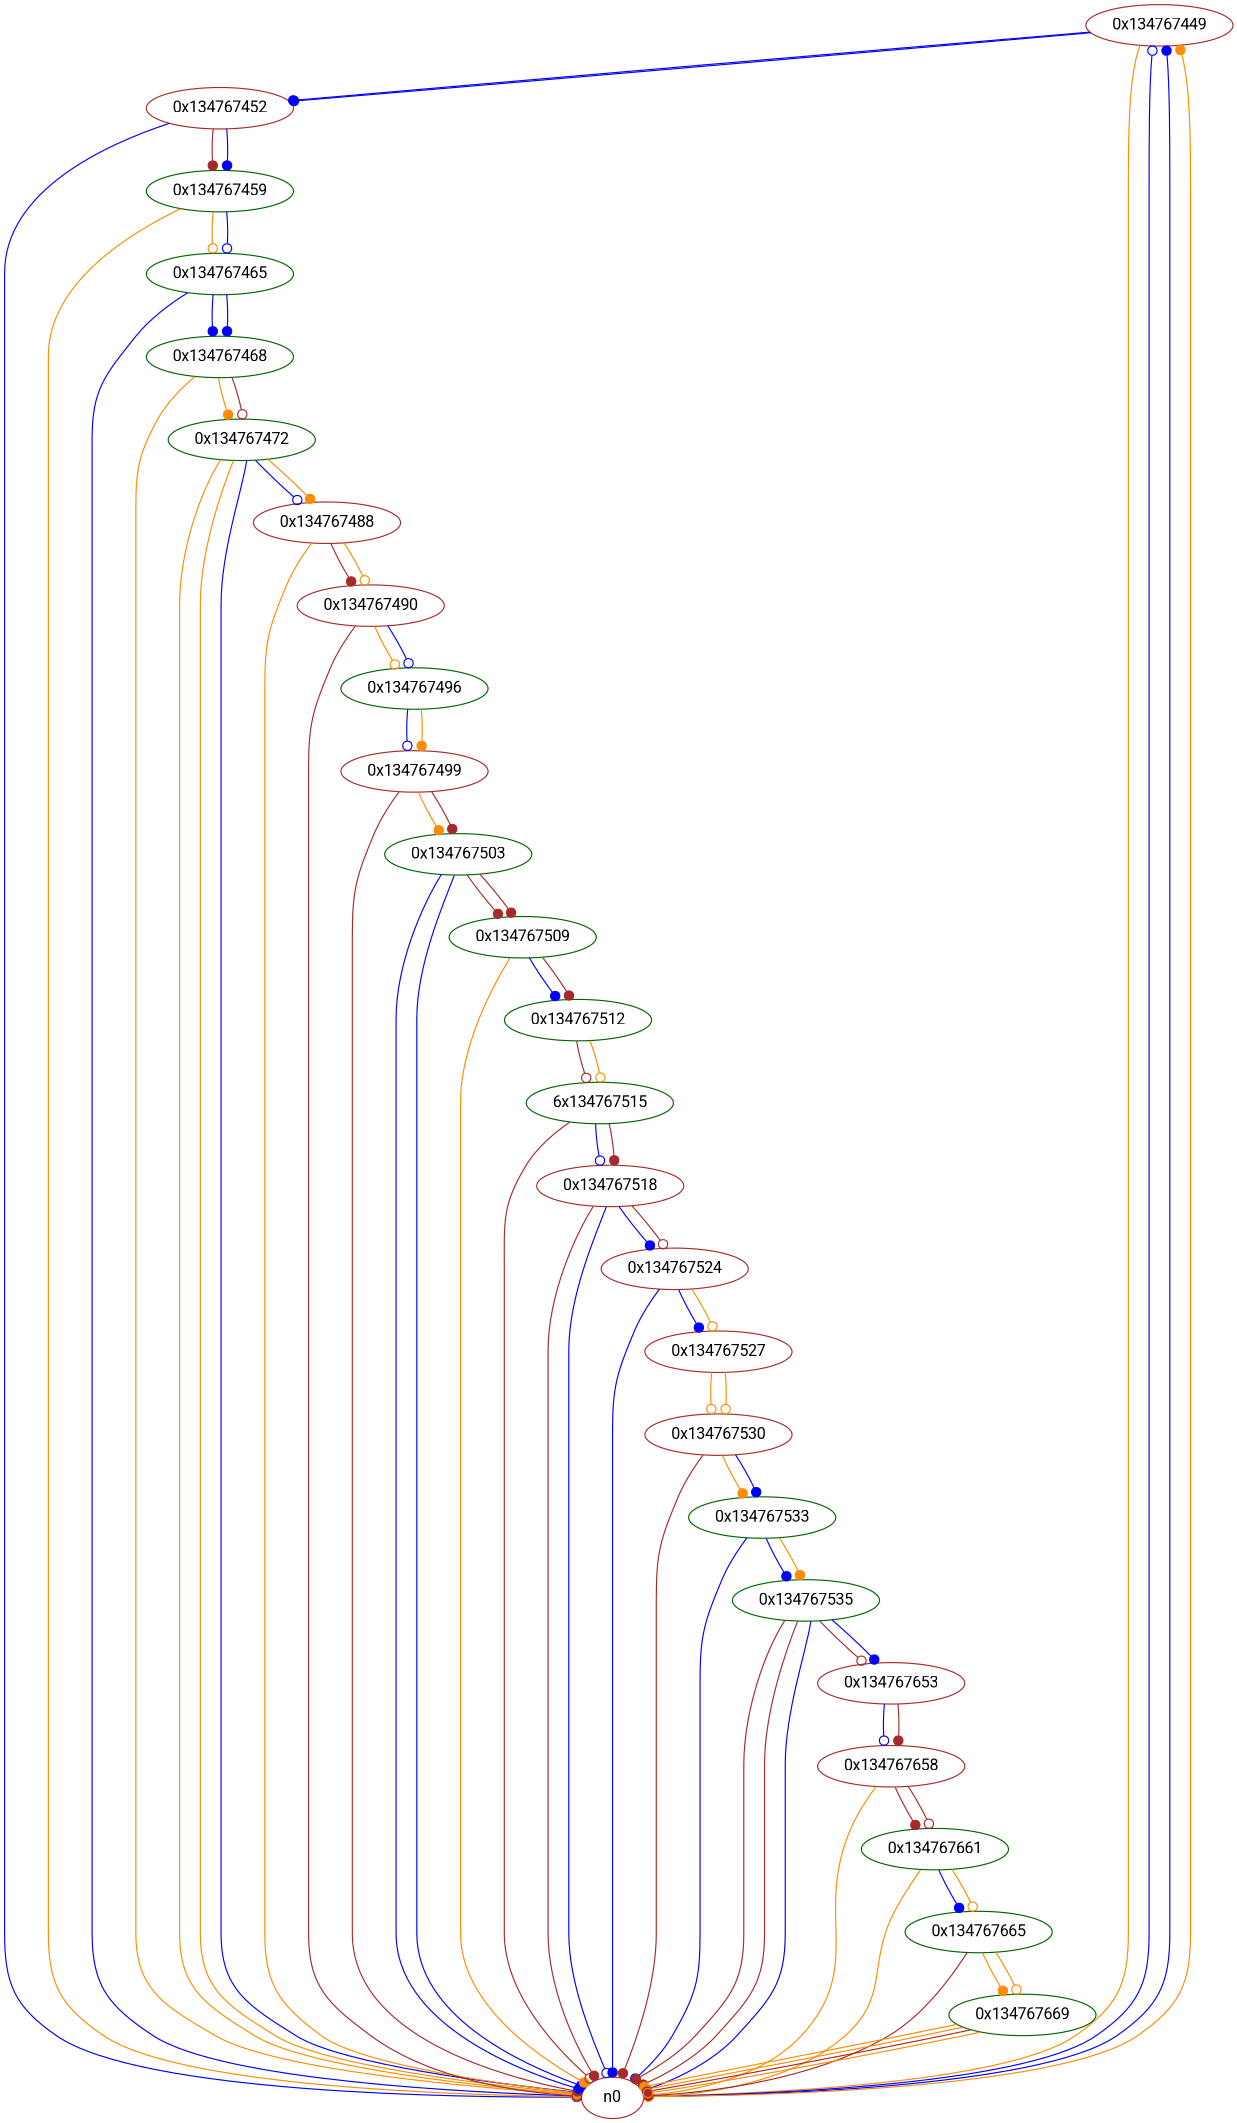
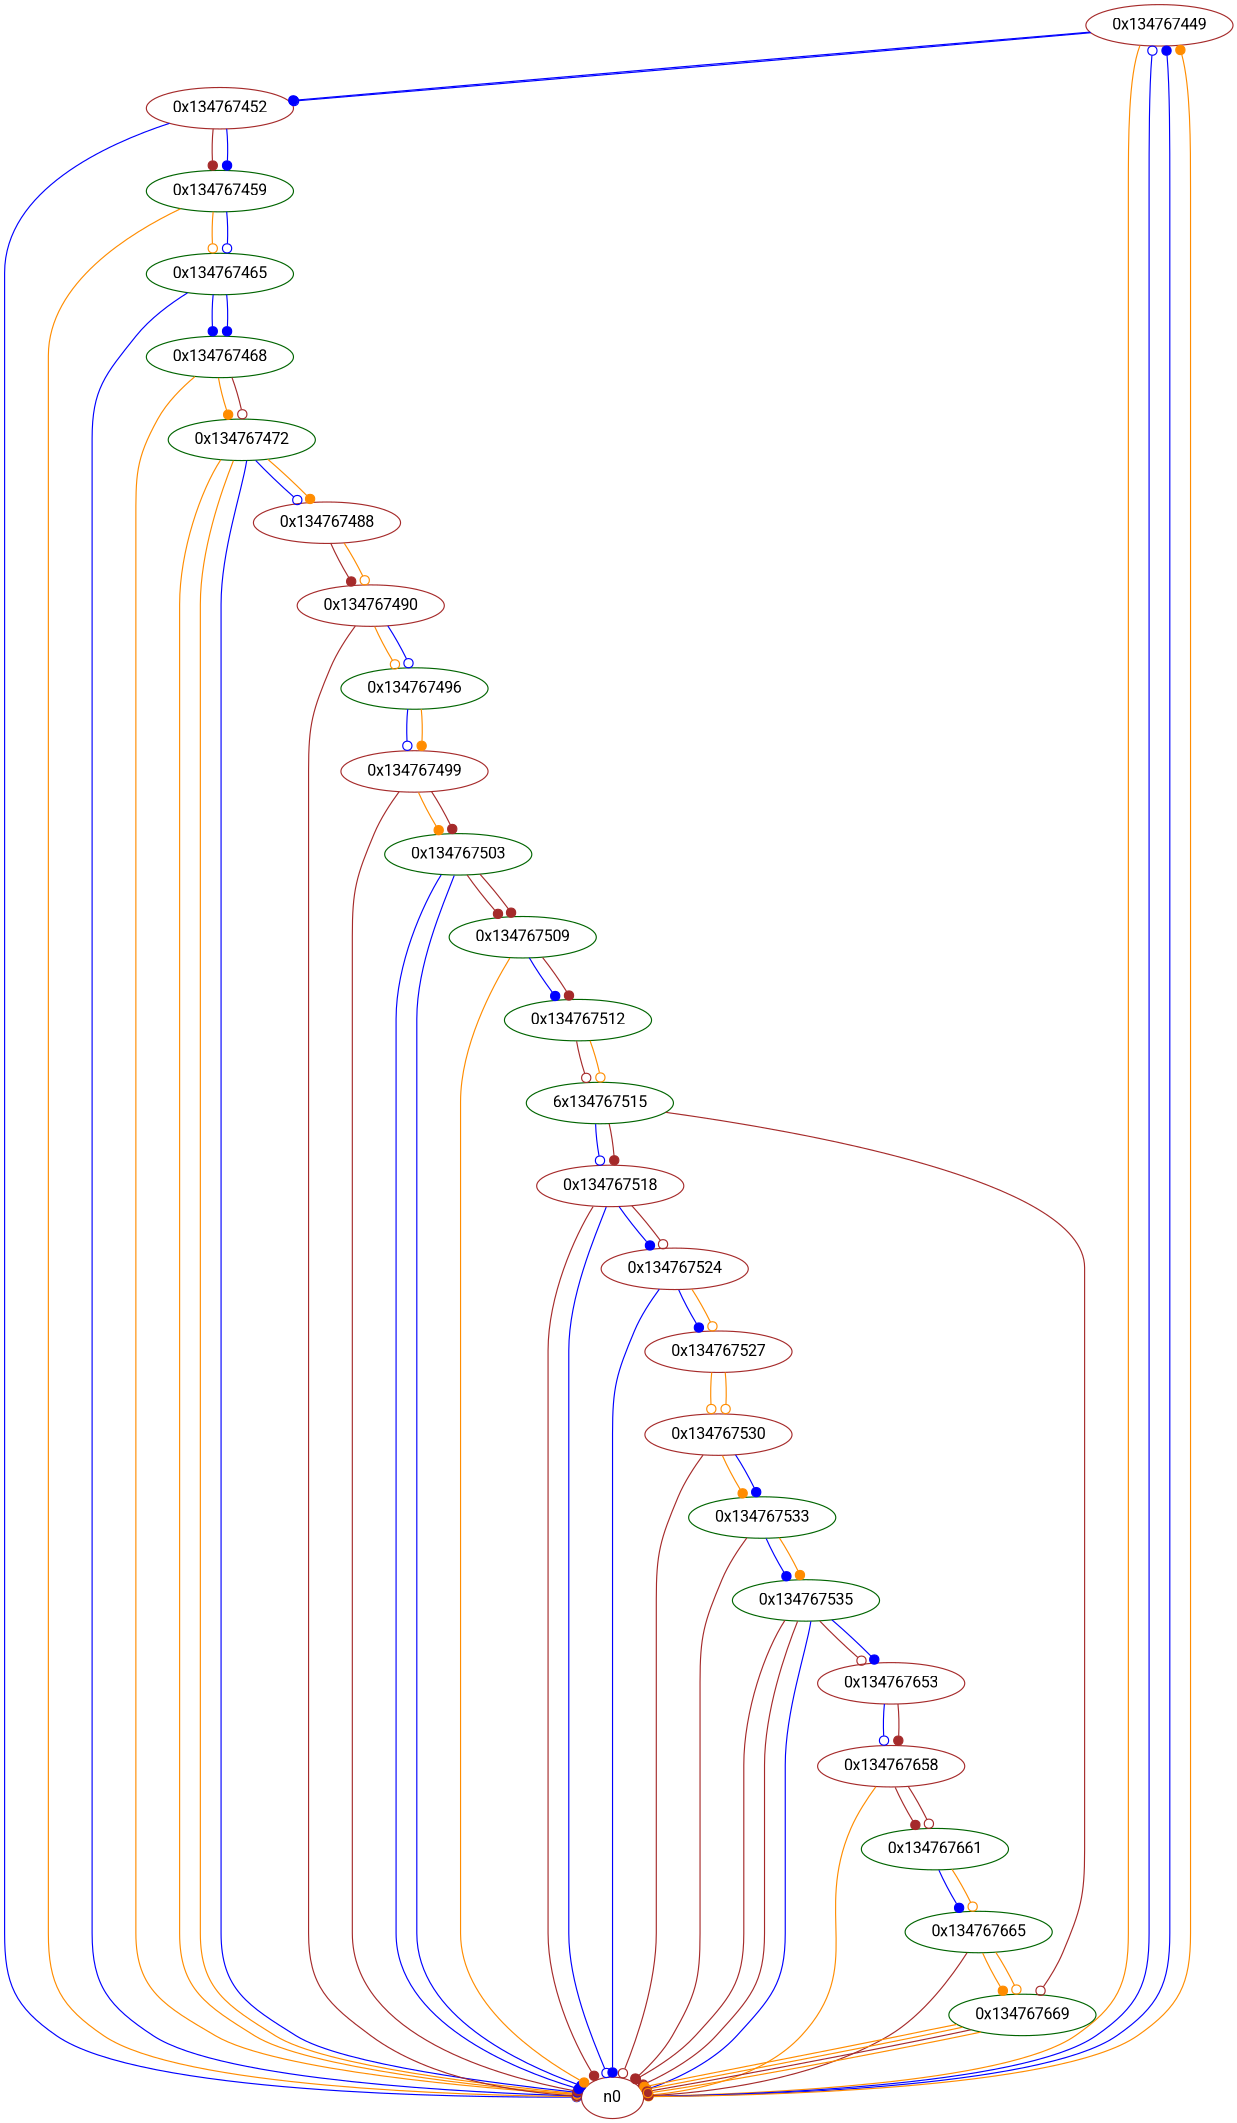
(265, 1424) -> none
(504, 1600) -> (1085, 1400)
(656, 1759) -> (656, 1759)
(700, 1810) -> (700, 1810)
(845, 2036) -> none
